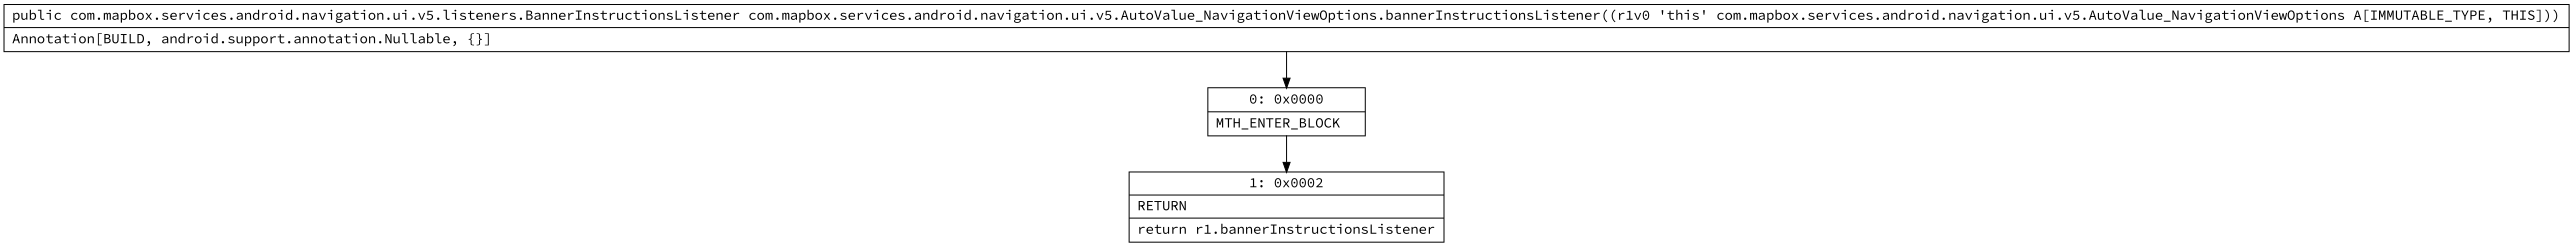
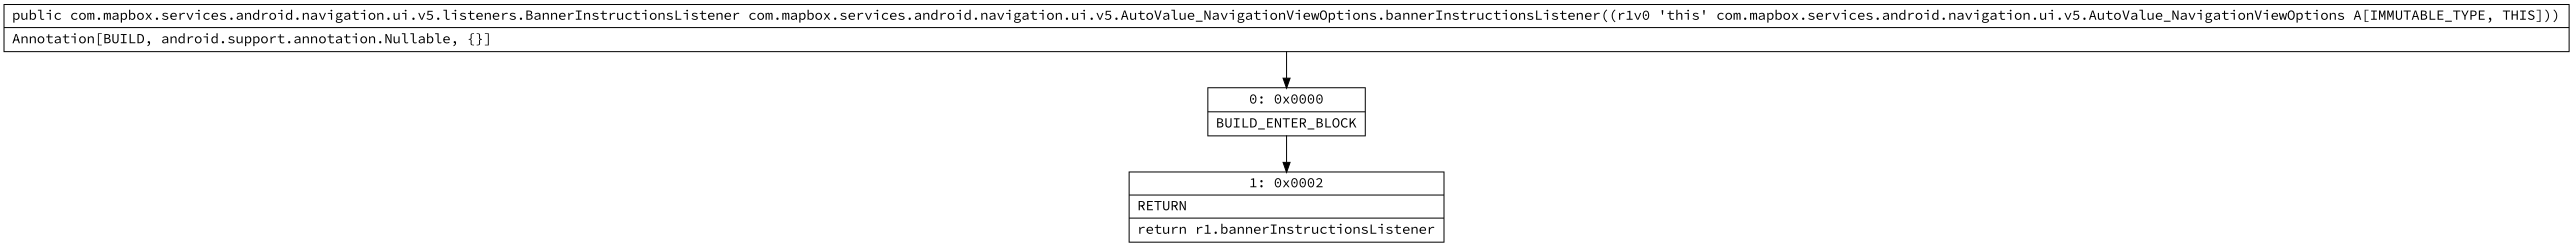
(1278, 123) -> (1287, 123)
